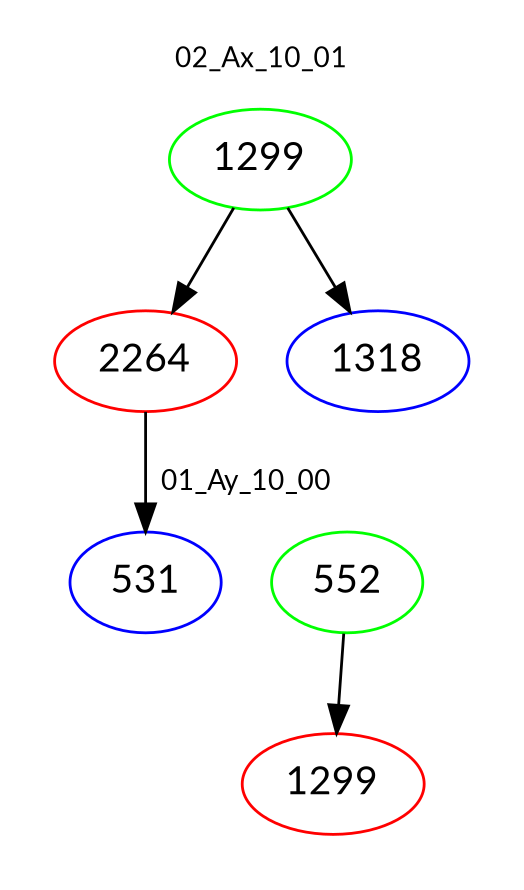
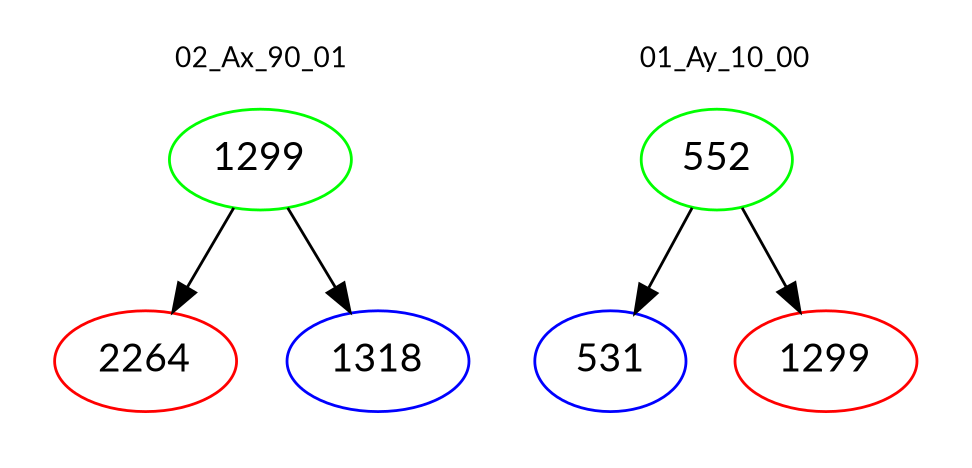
(262, 60) -> (262, 60)
(146, 473) -> (670, 248)
